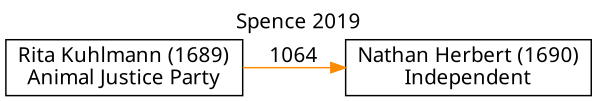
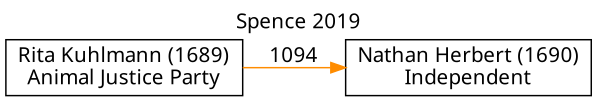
(294, 57) -> (294, 57)
